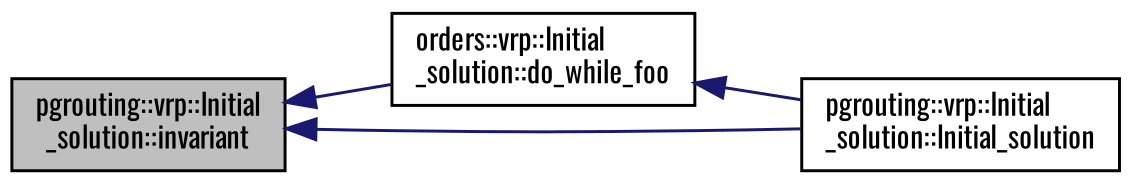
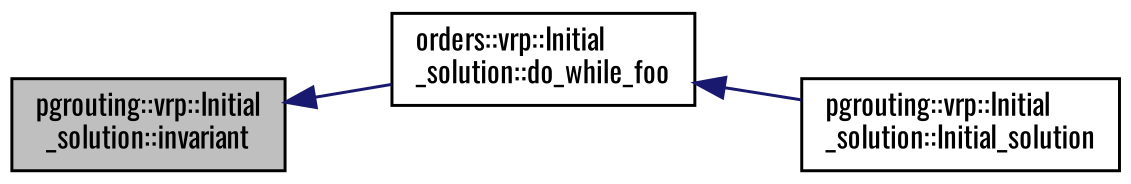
(559, 132) -> none
